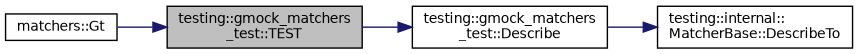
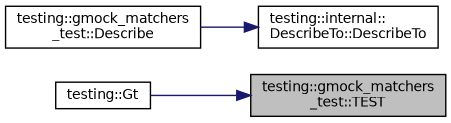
(61, 27) -> (103, 95)
(380, 27) -> none
(755, 27) -> (348, 27)
